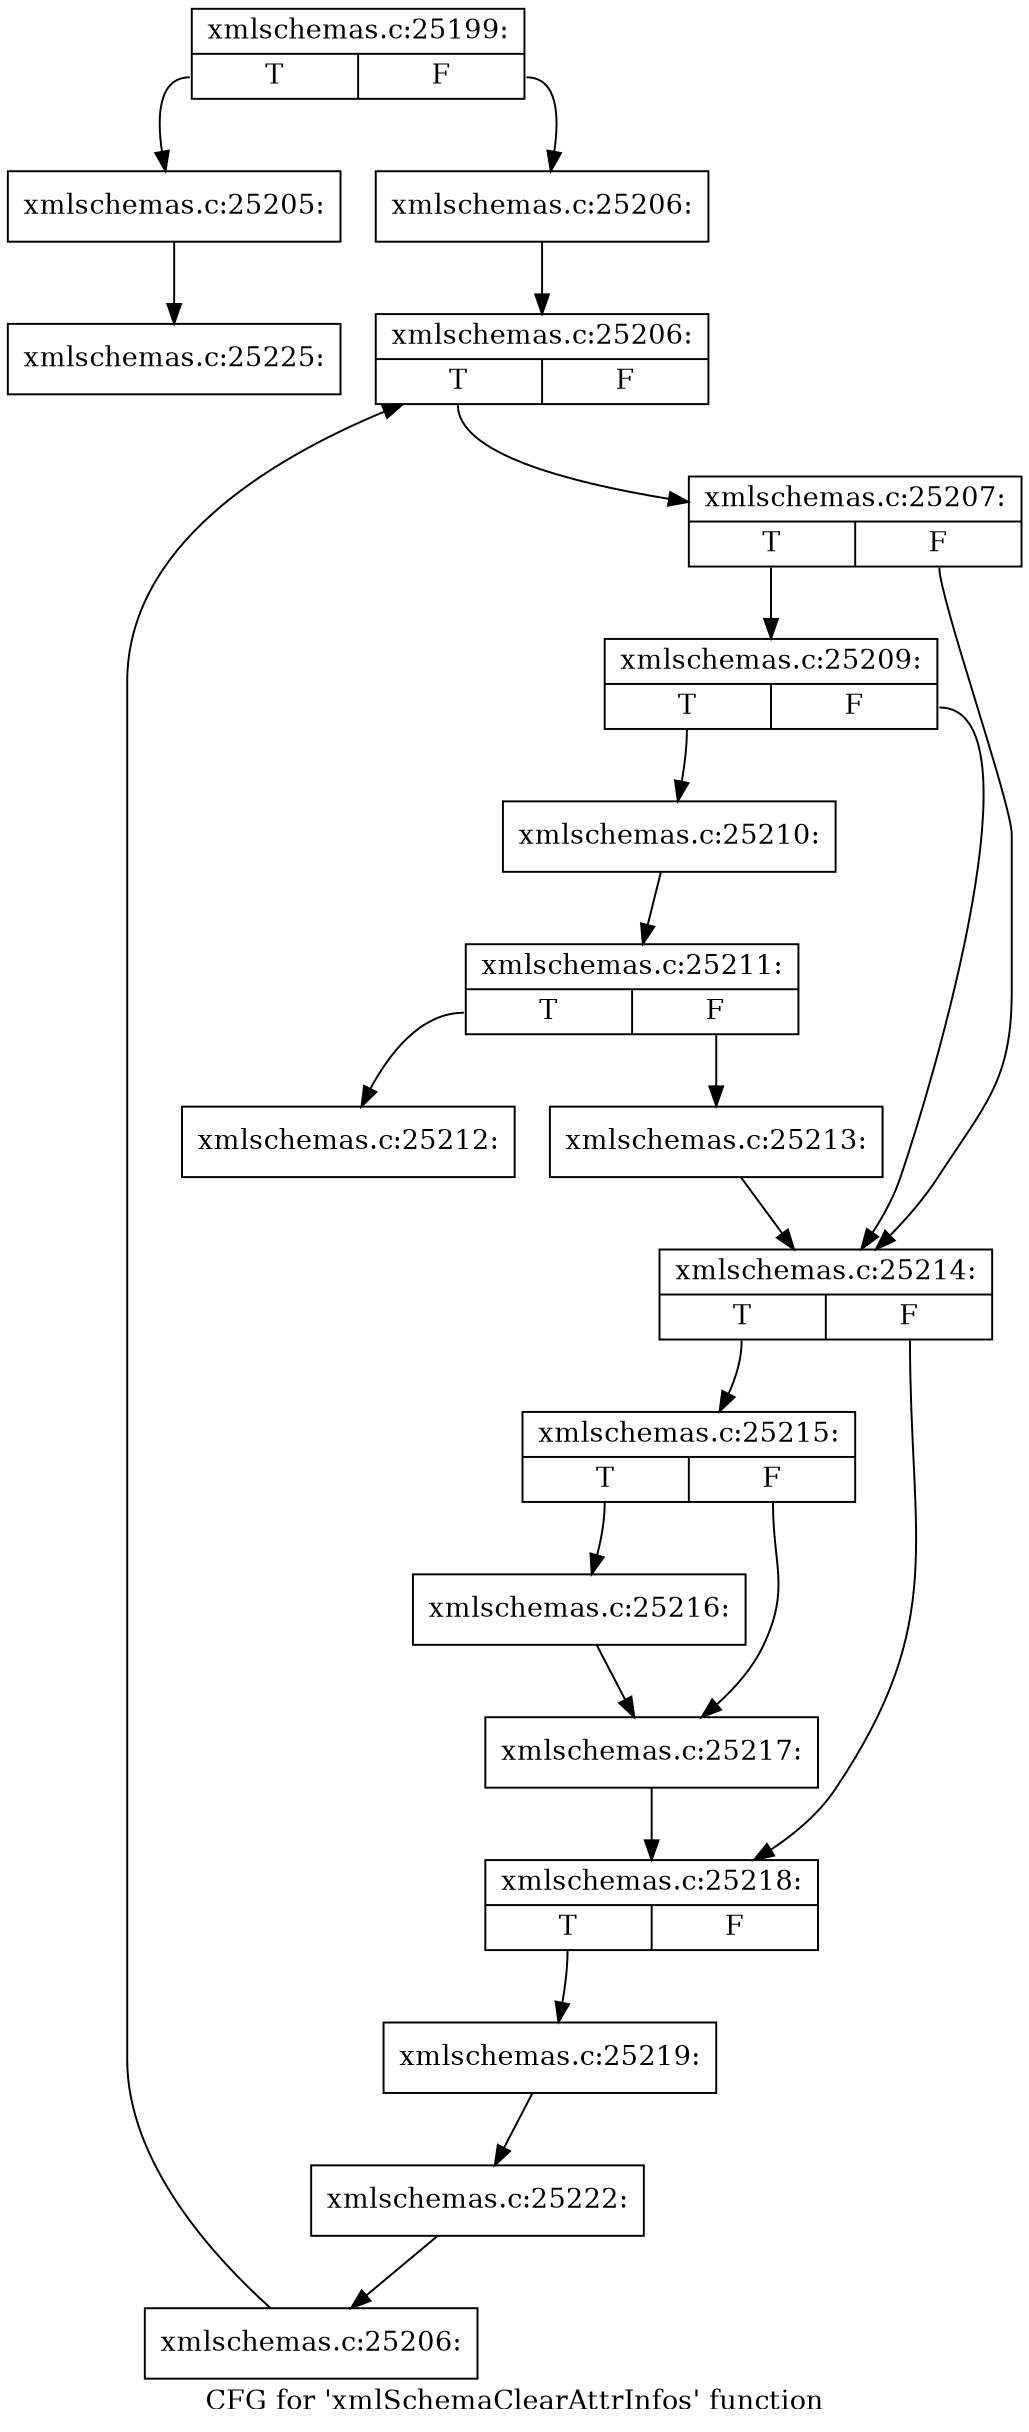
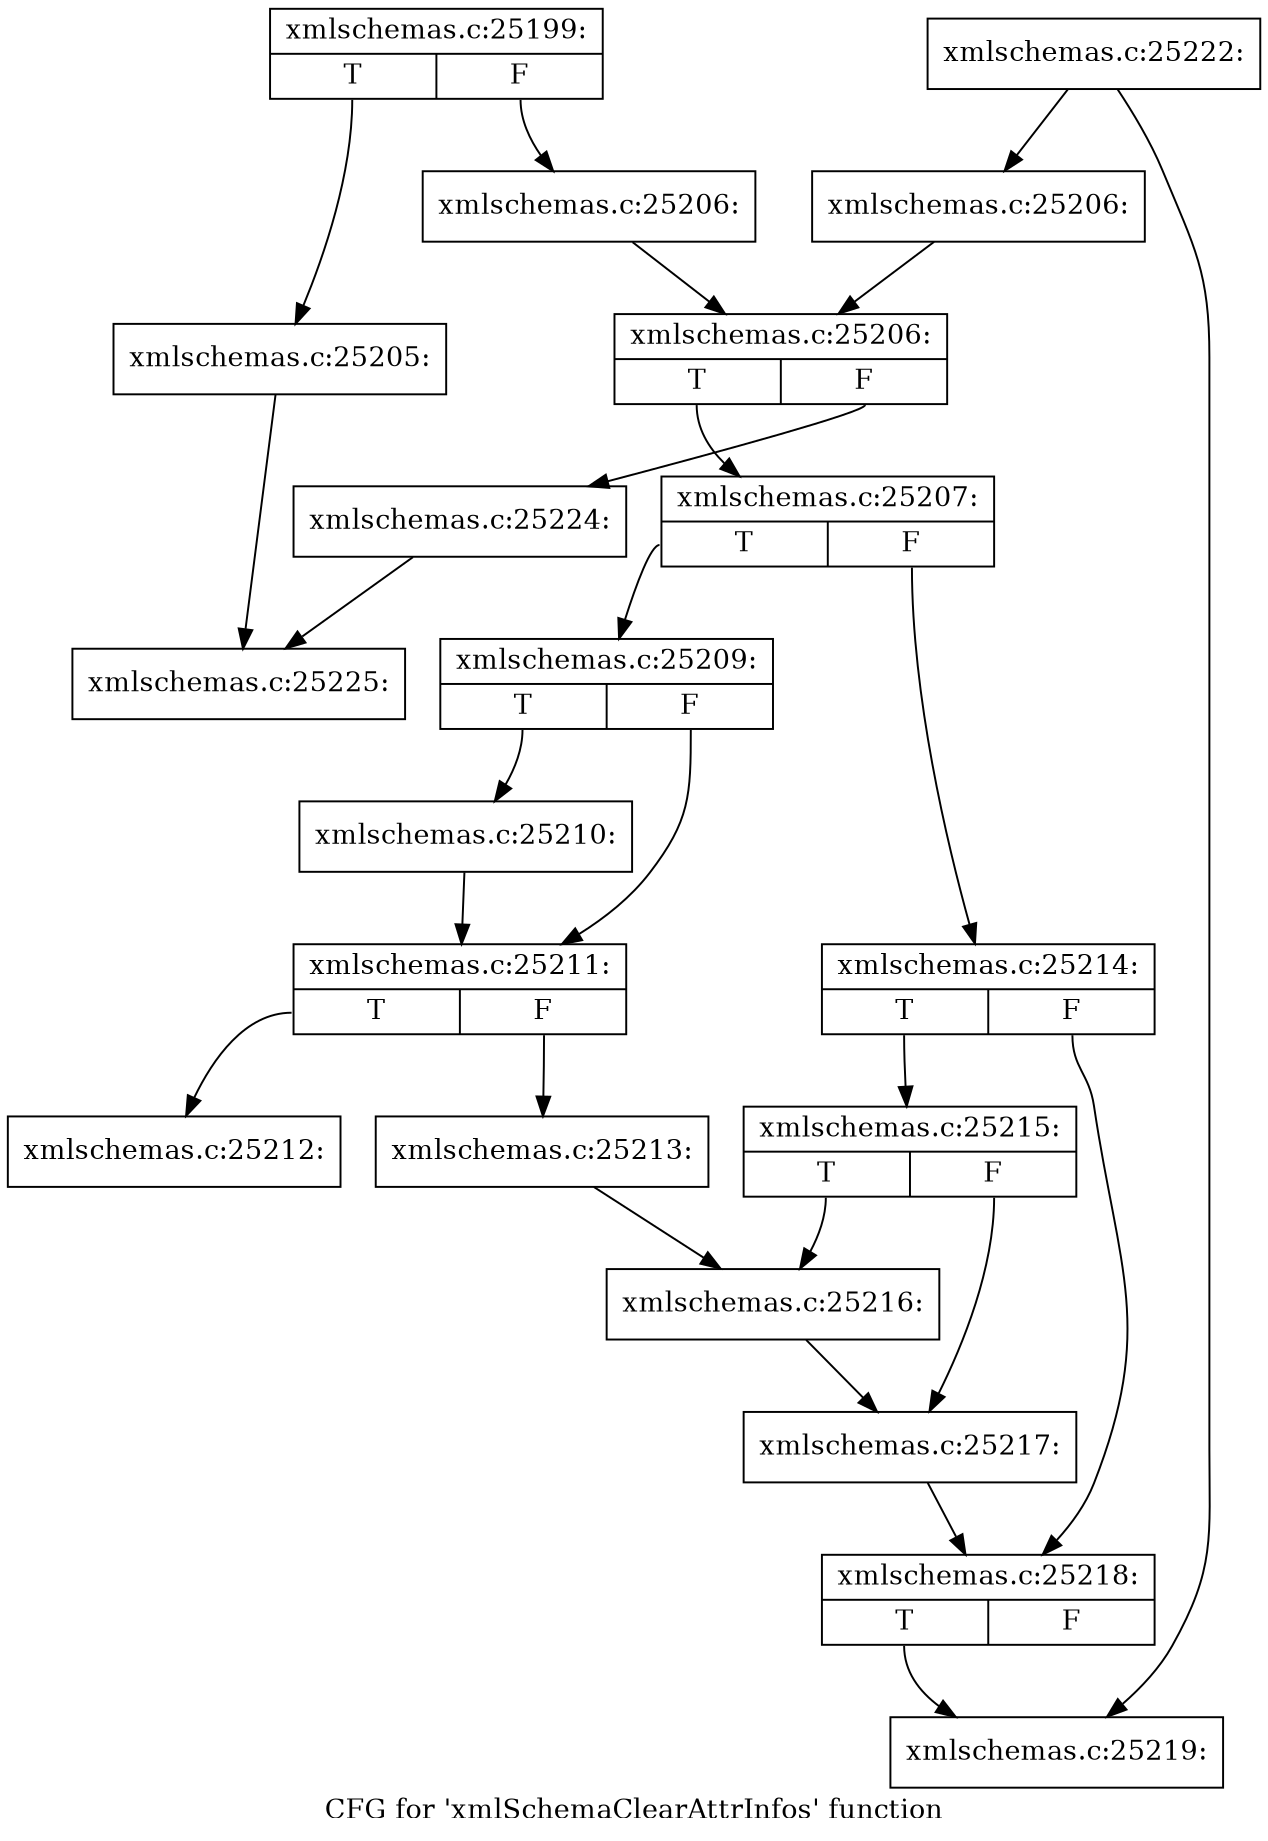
none -> (460, 522)
(959, 966) -> (666, 849)
(762, 1205) -> (649, 1222)
(518, 2121) -> (1209, 900)
